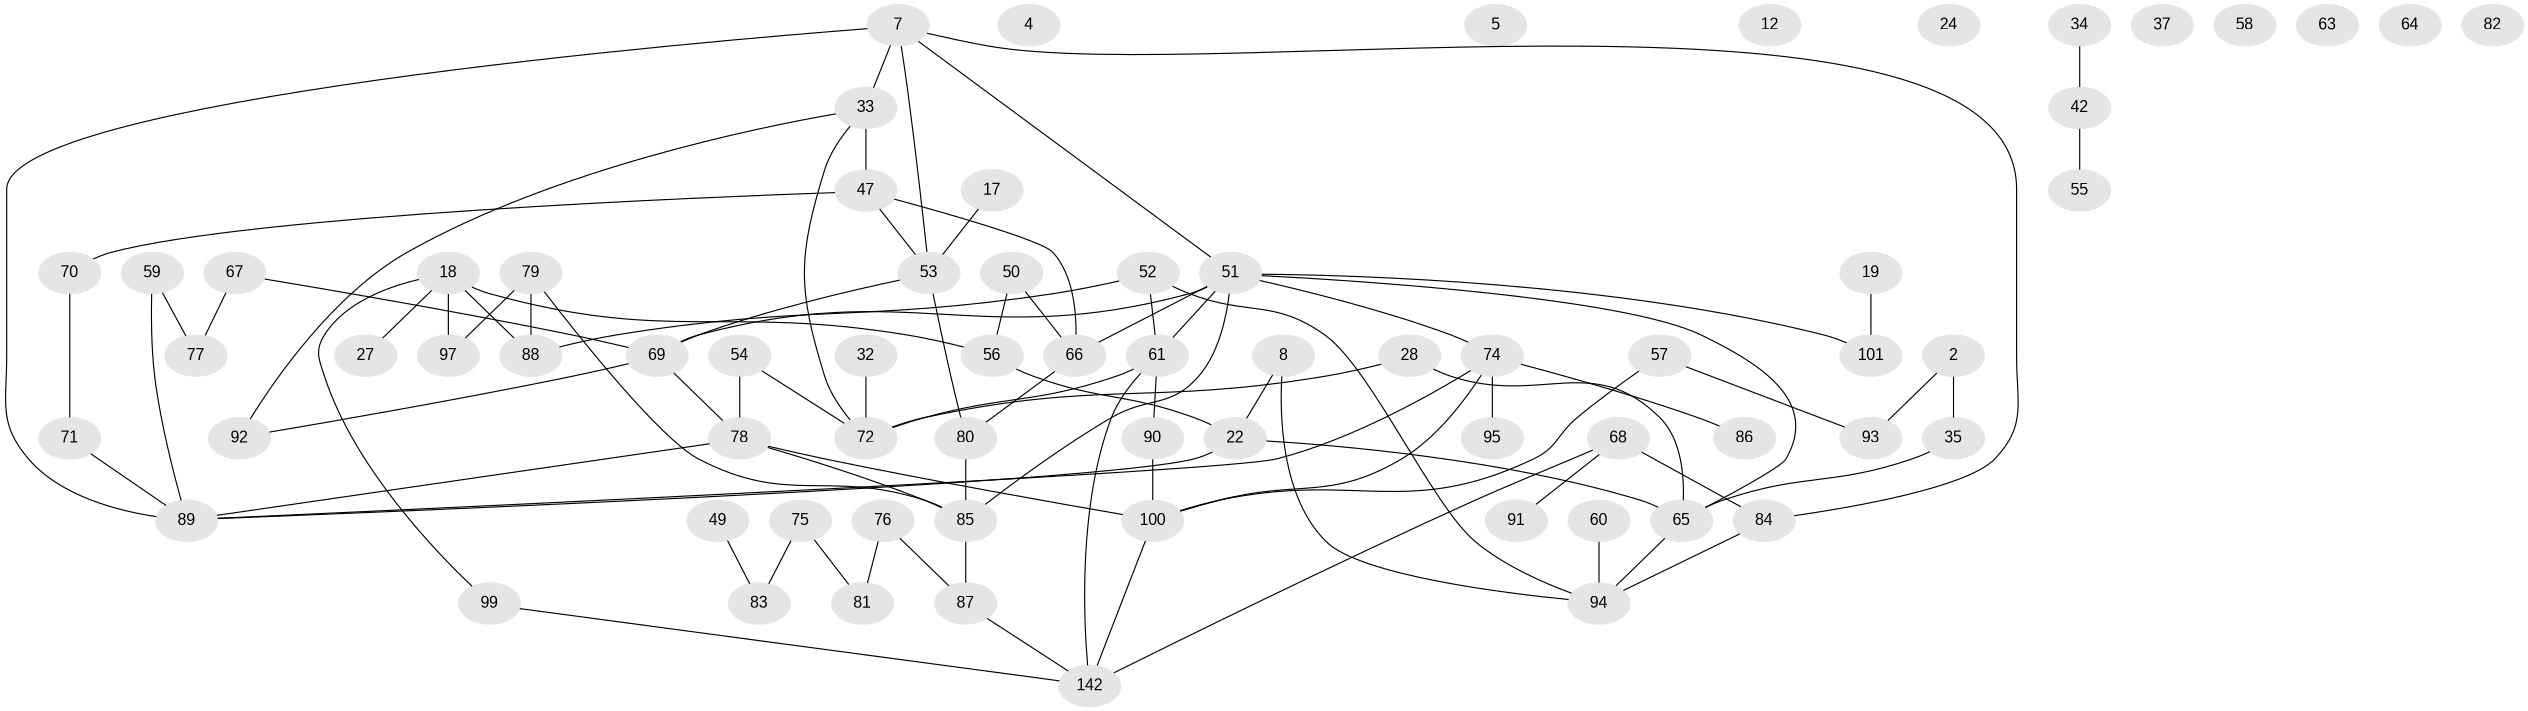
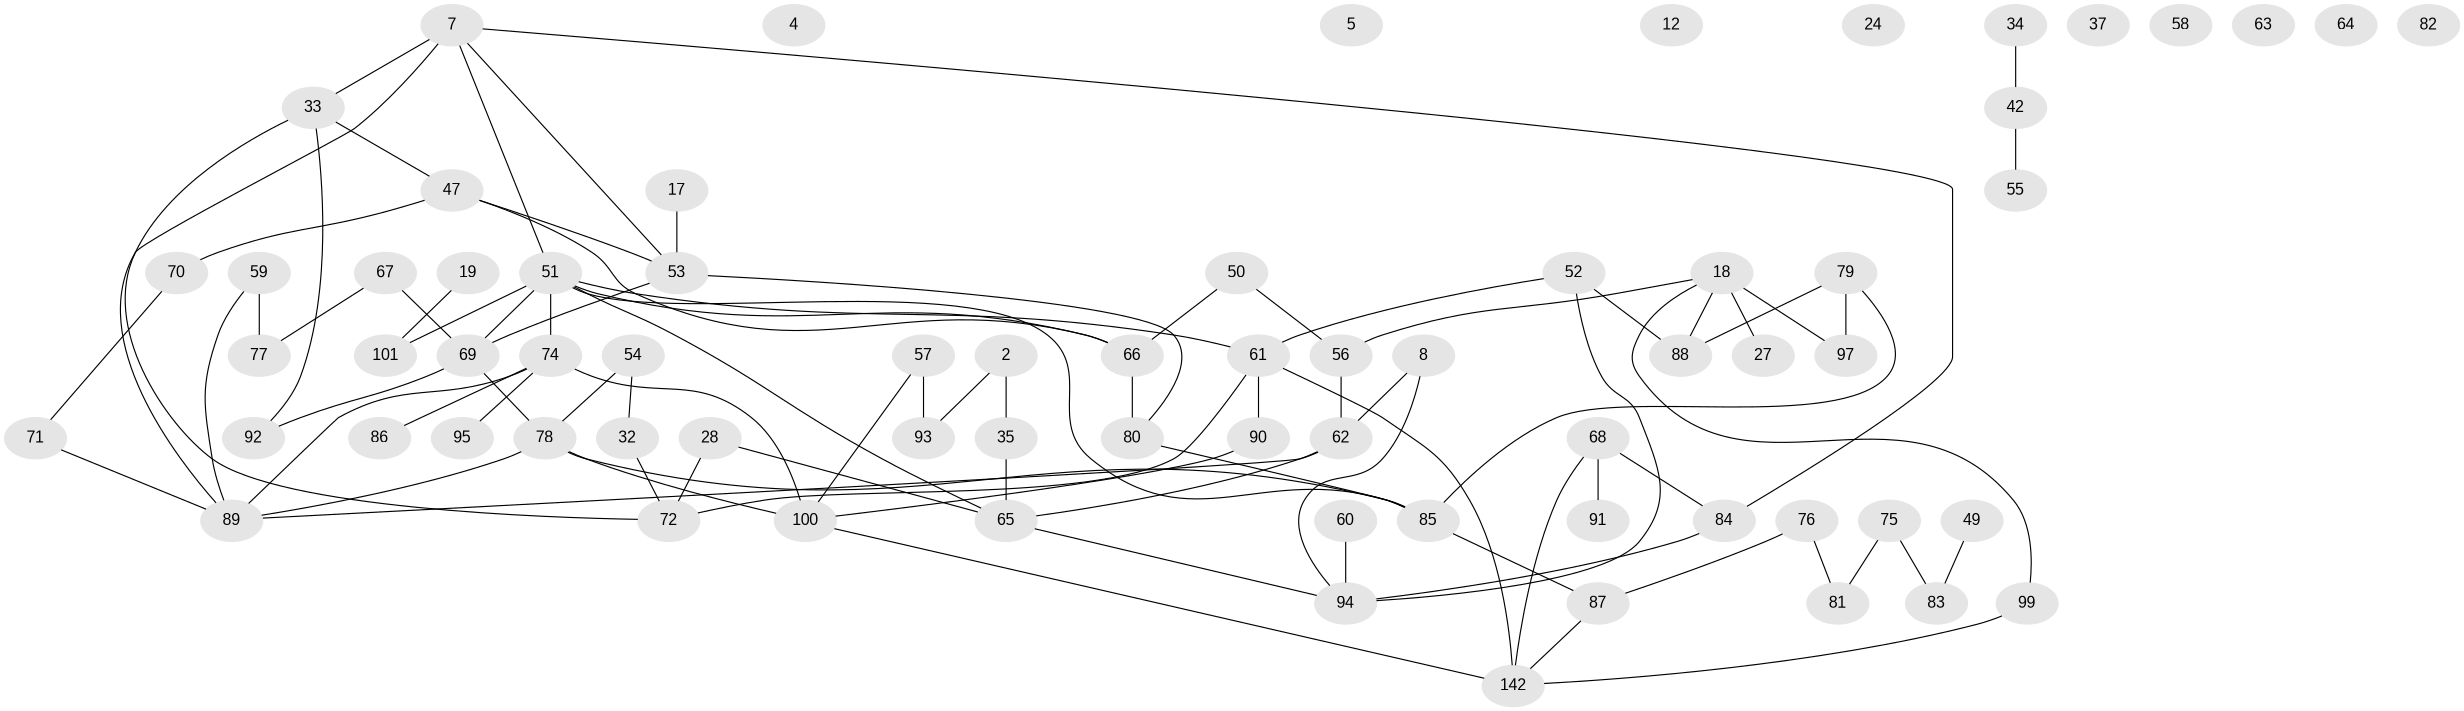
(803, 397) -> (630, 397)
(1235, 438) -> (1341, 438)
